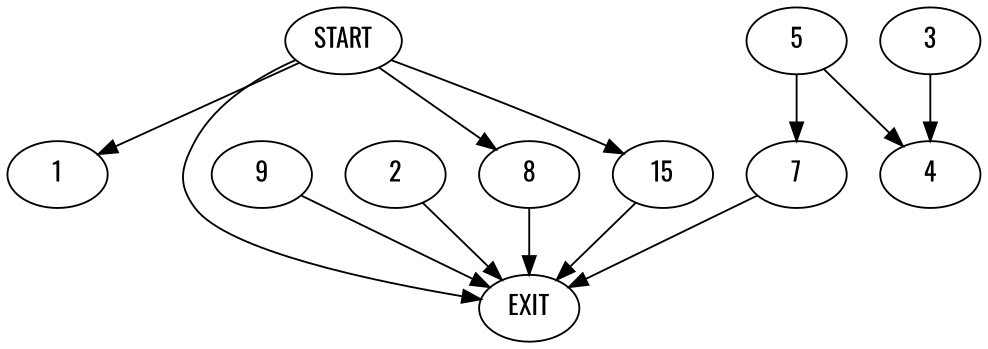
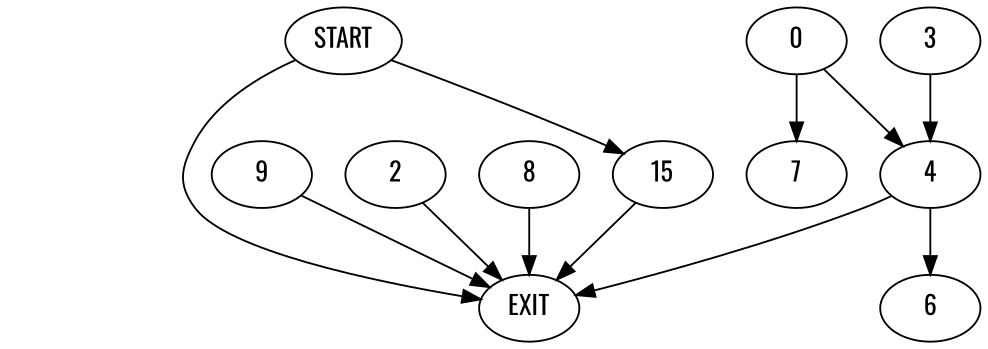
(797, 41) -> (797, 41)
(430, 103) -> none
(58, 175) -> none
(672, 237) -> (744, 248)
none -> (930, 308)
